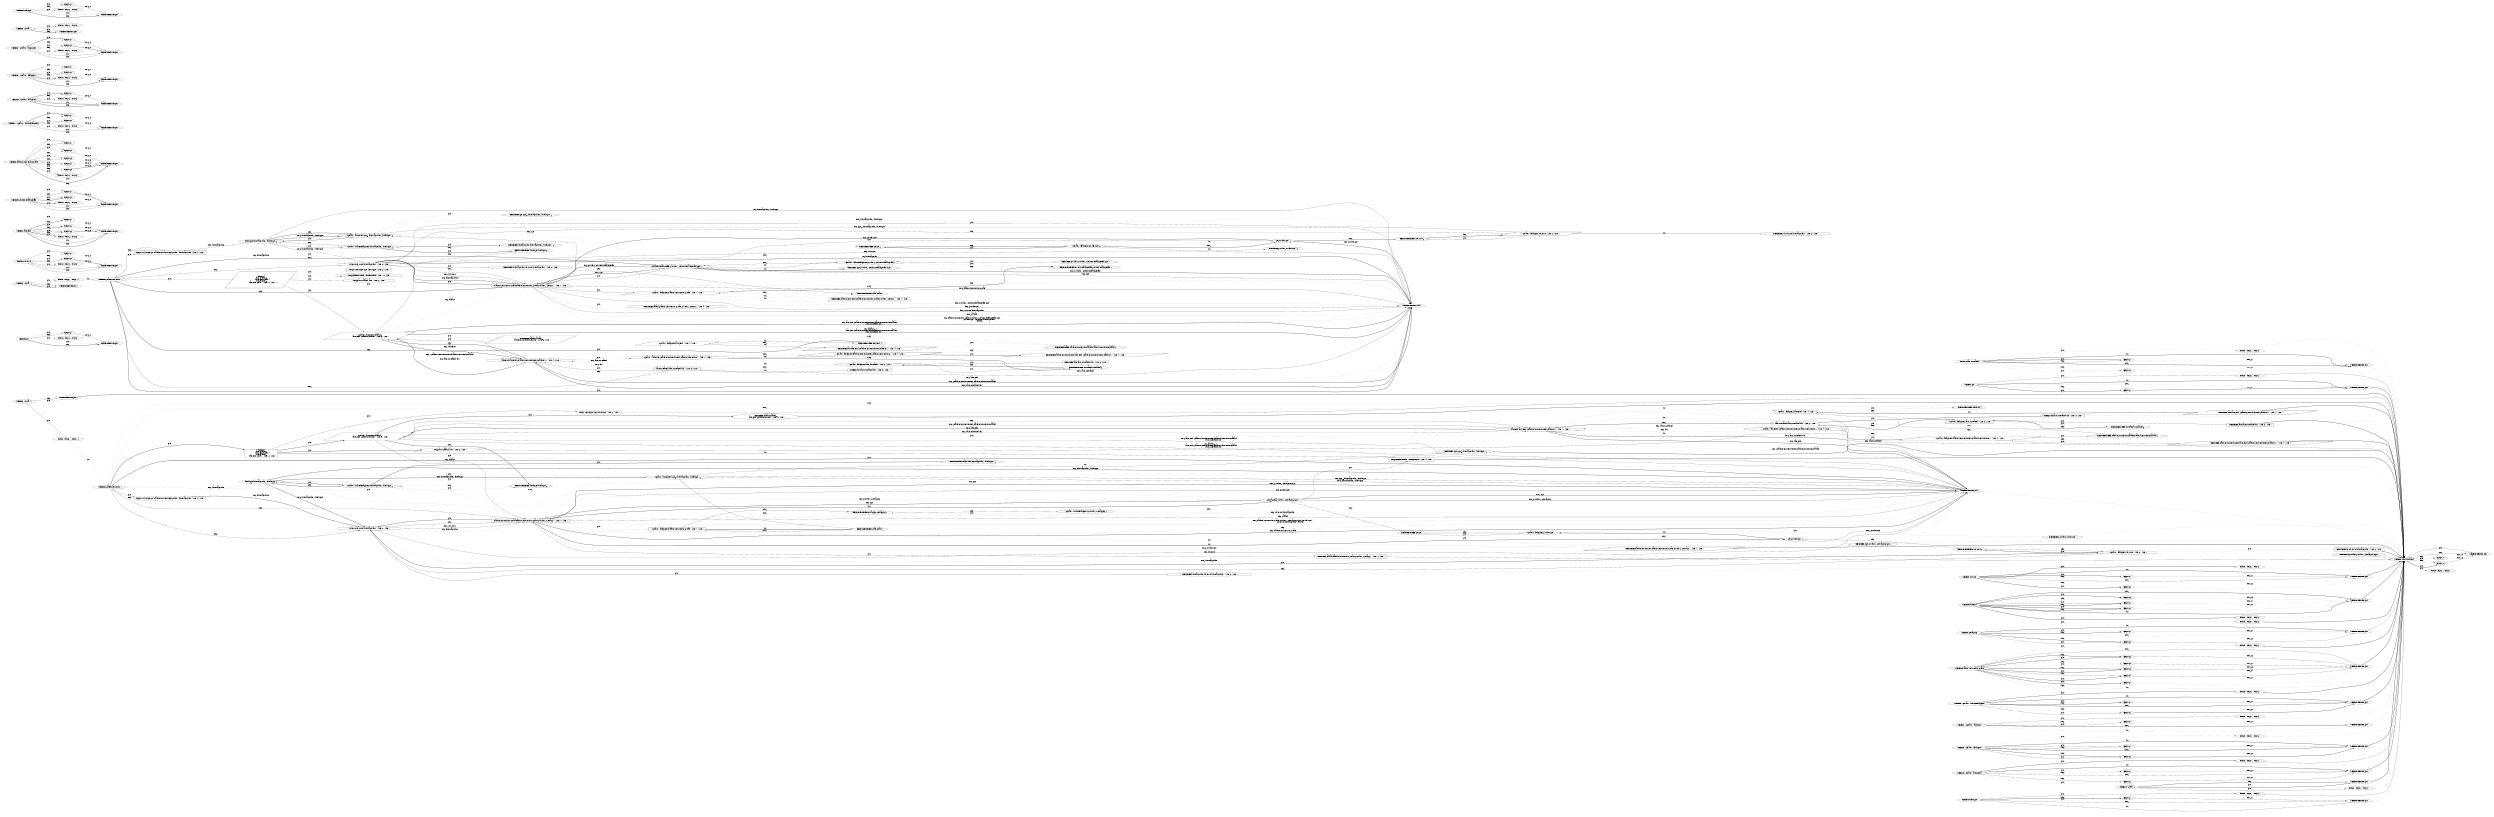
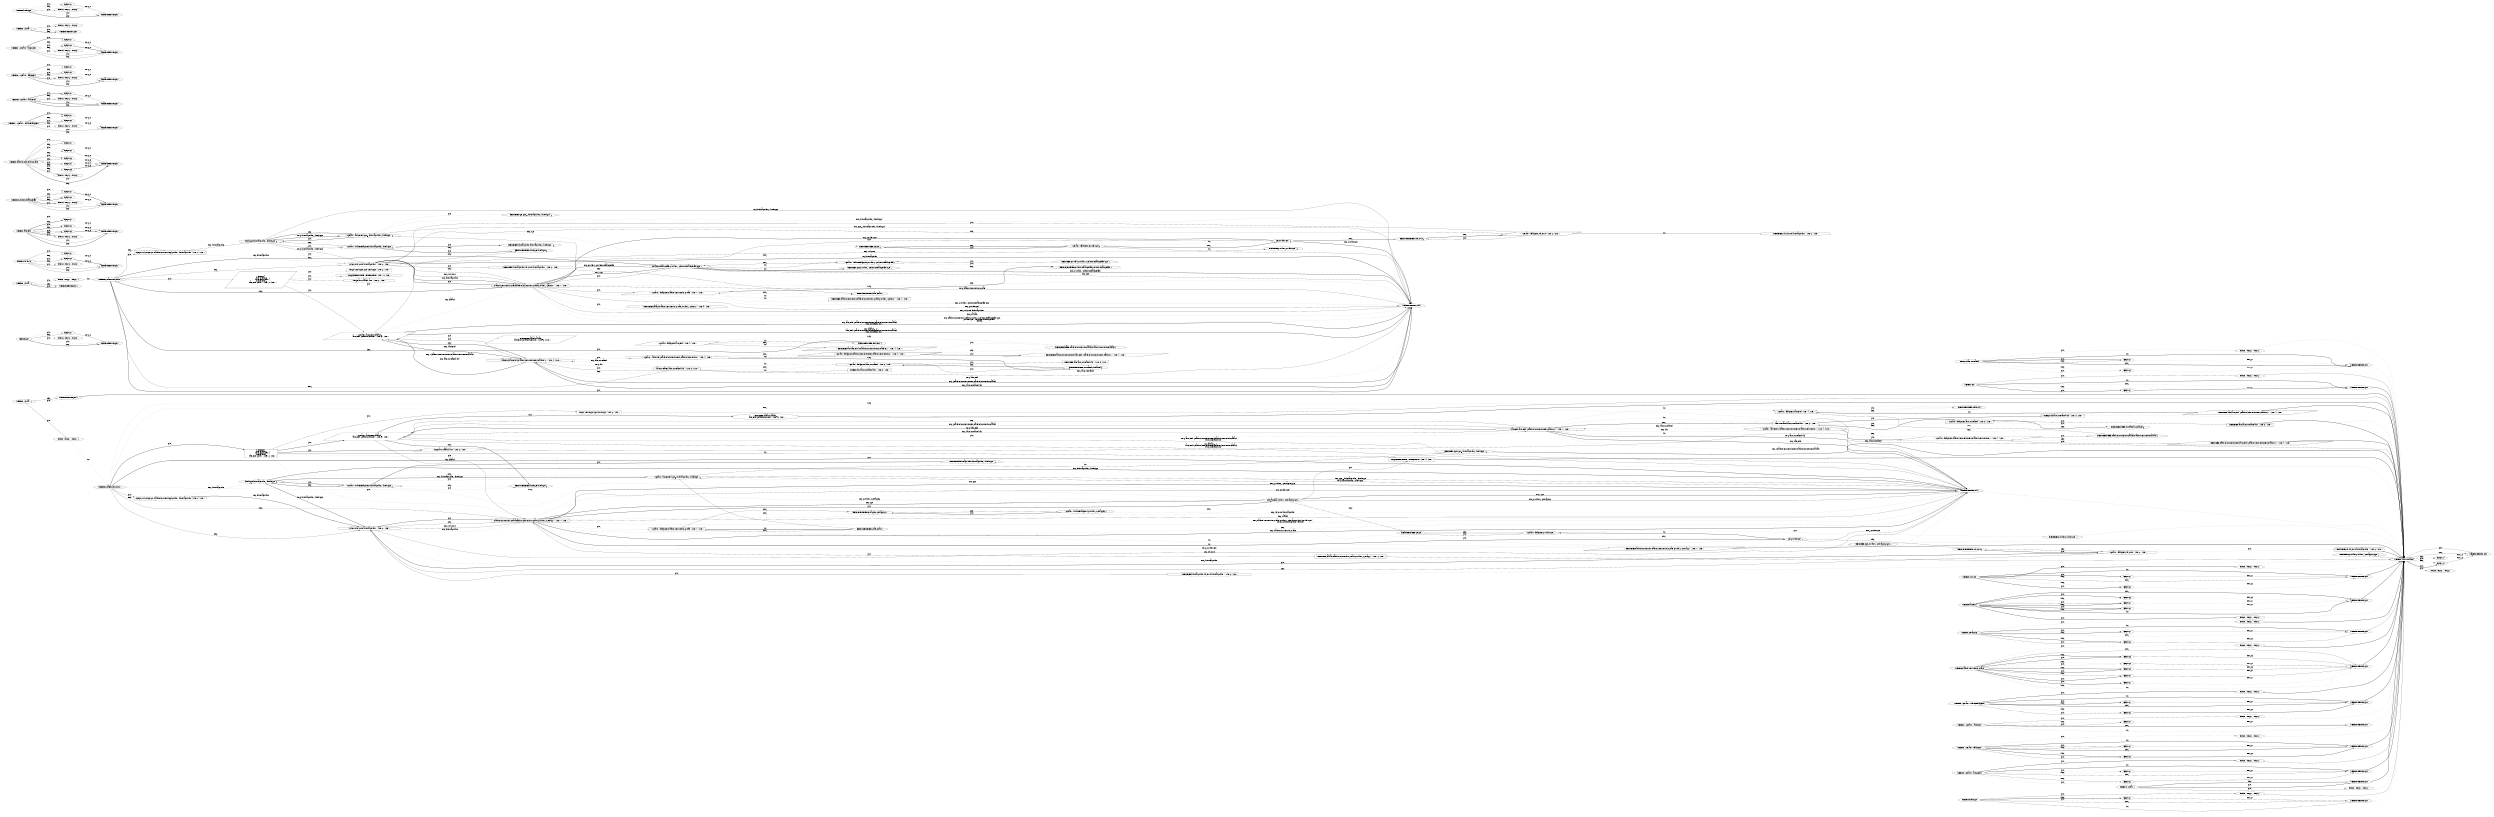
(977, 514) -> (977, 514)
